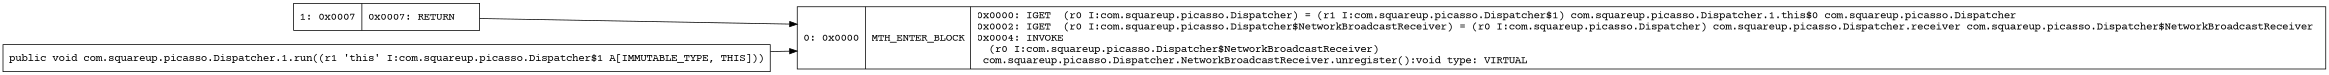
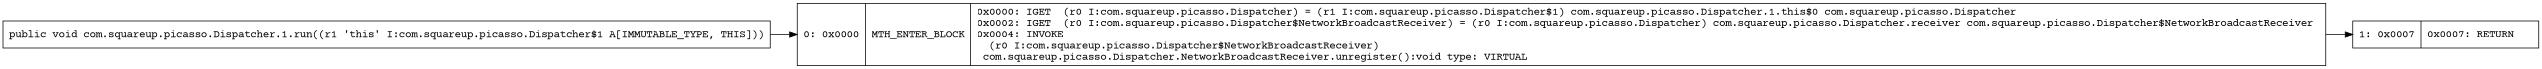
(635, 21) -> (2336, 34)
